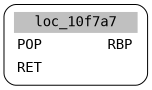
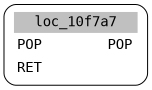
(75, 45) -> (75, 45)
